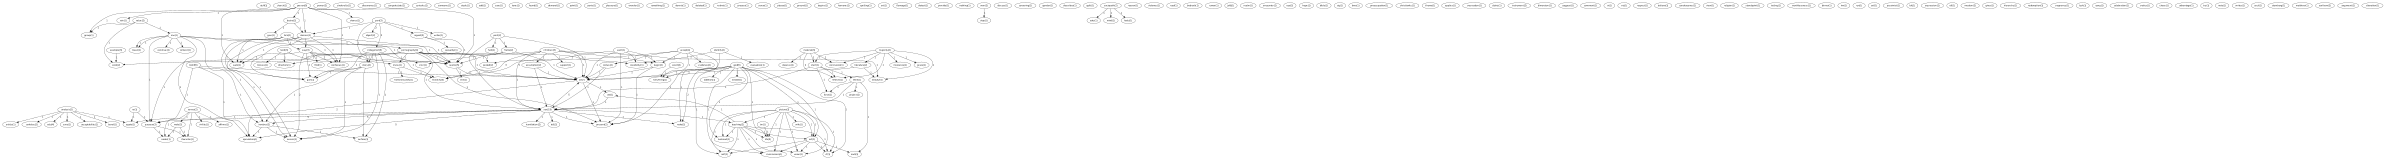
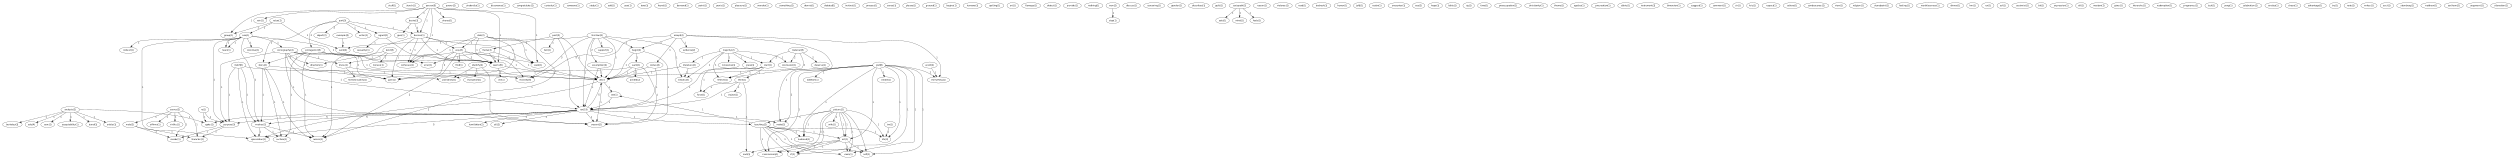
(454, 54) -> none
(640, 54) -> (636, 57)
